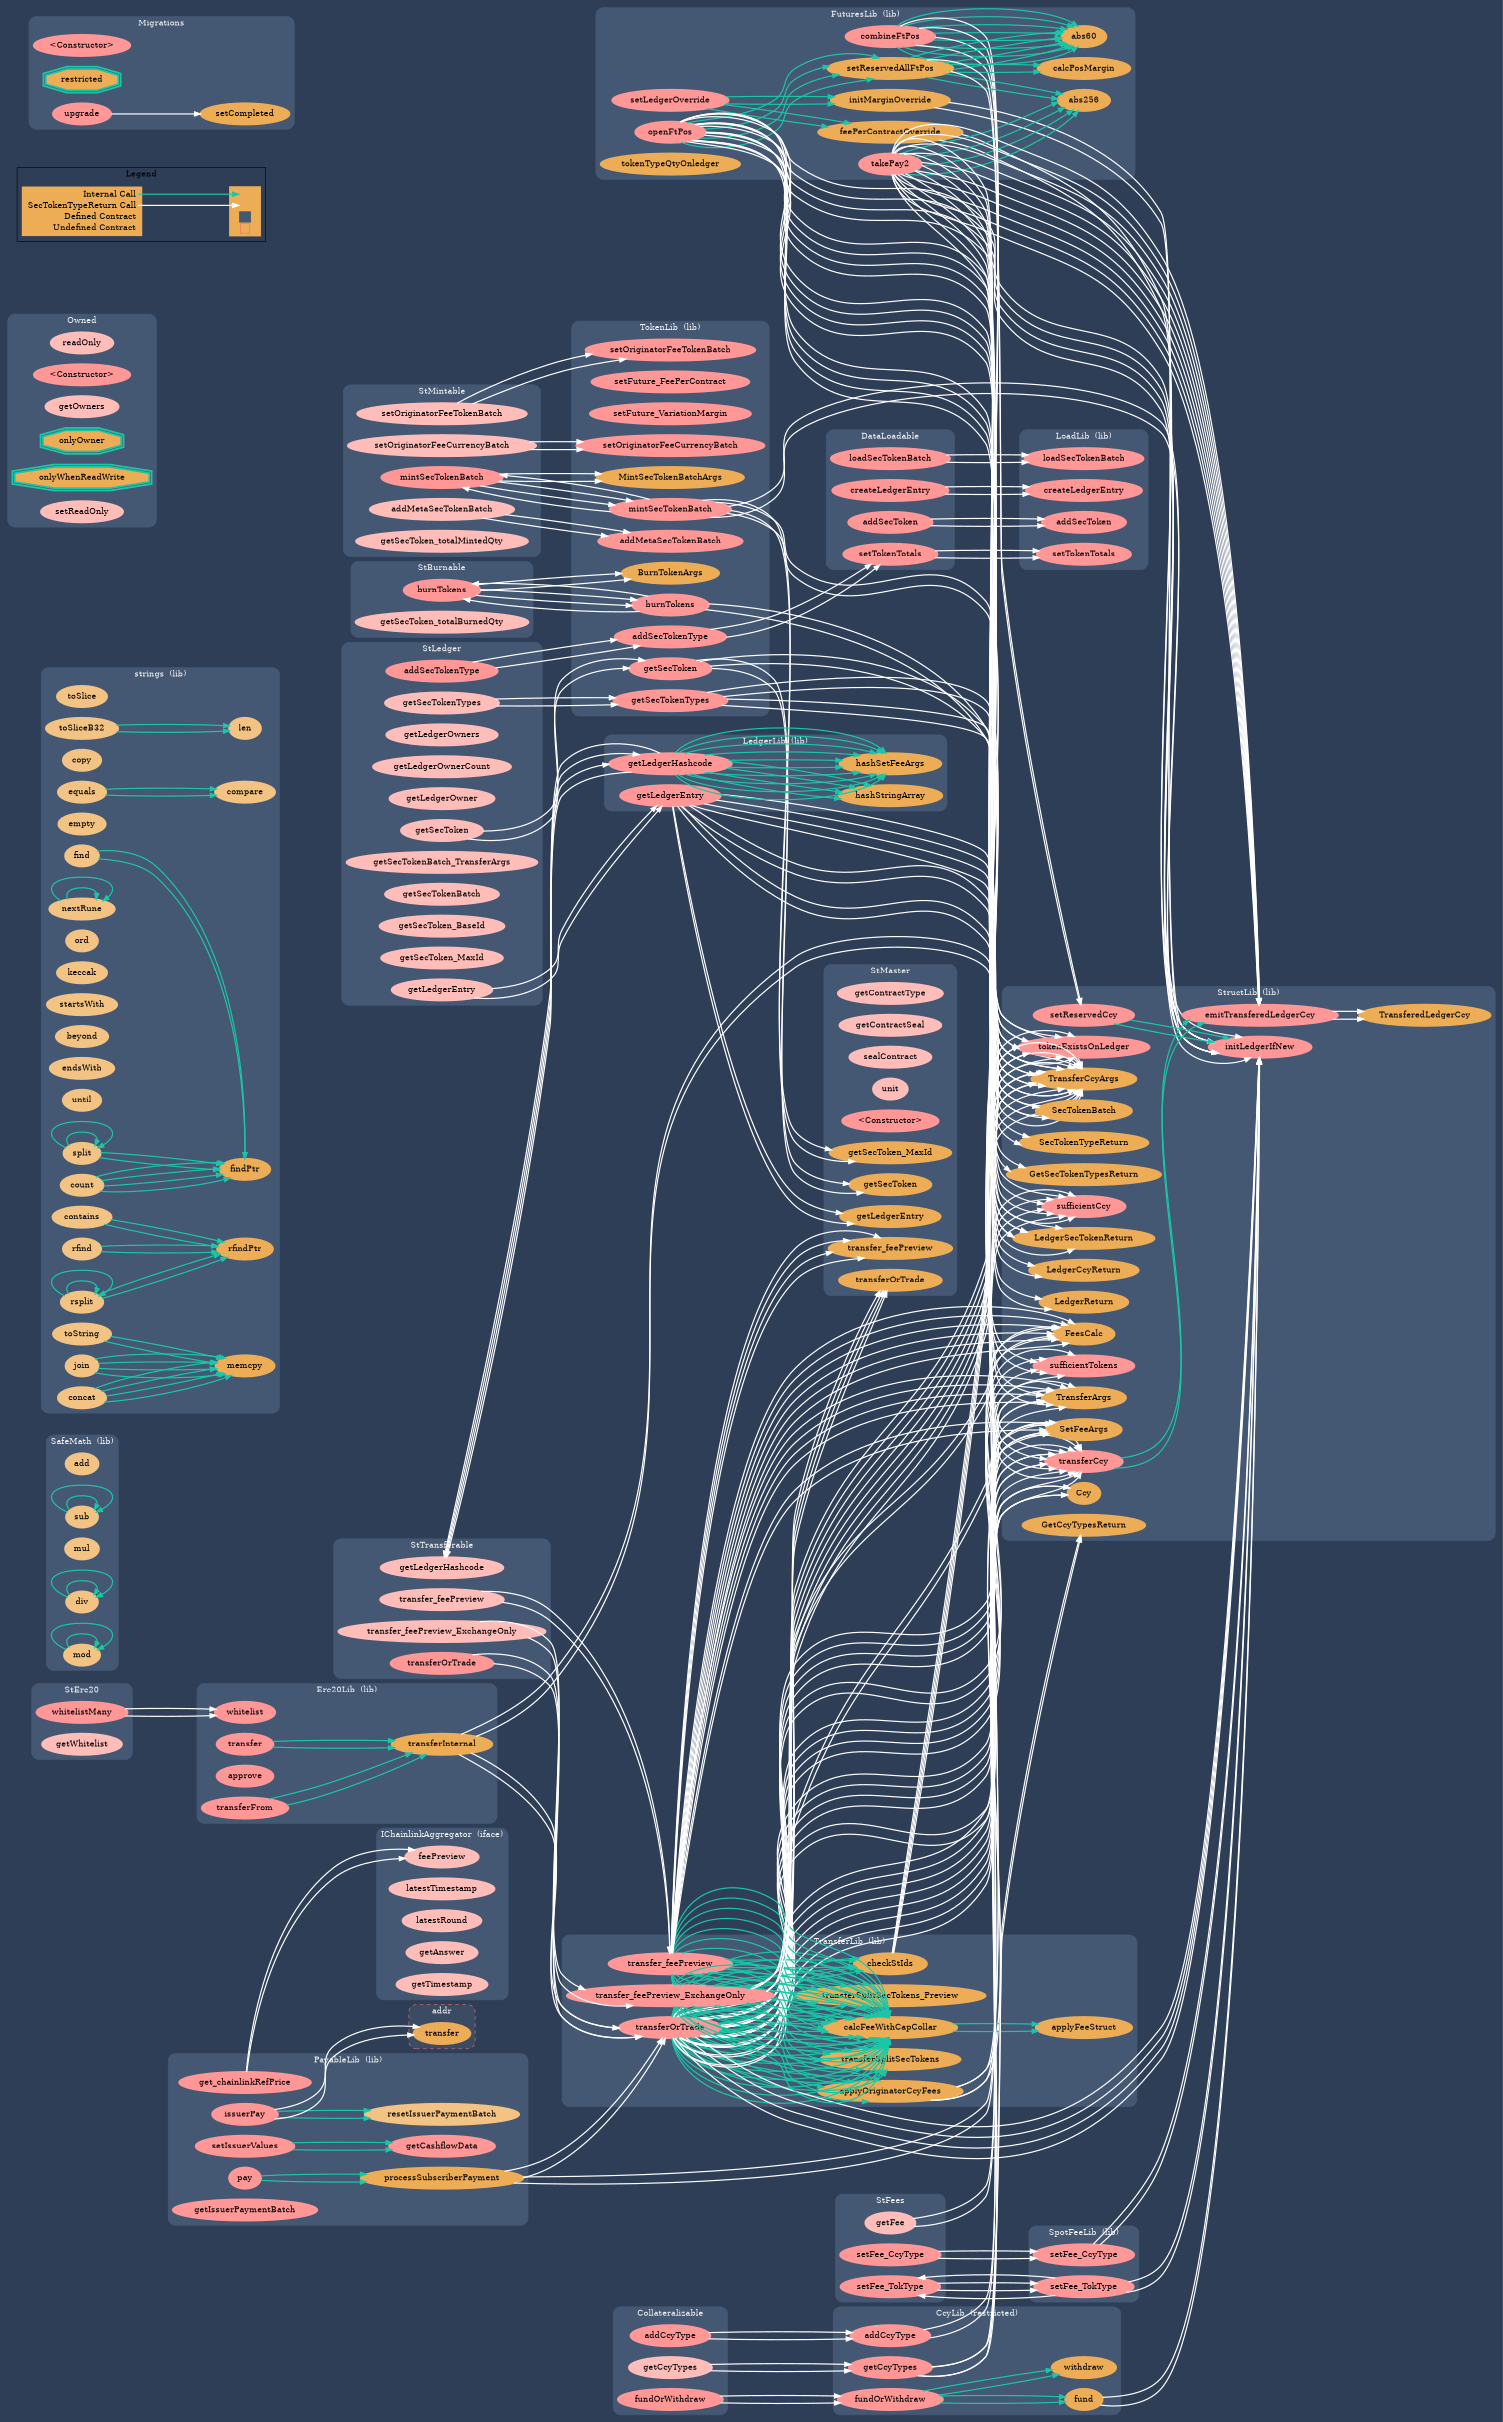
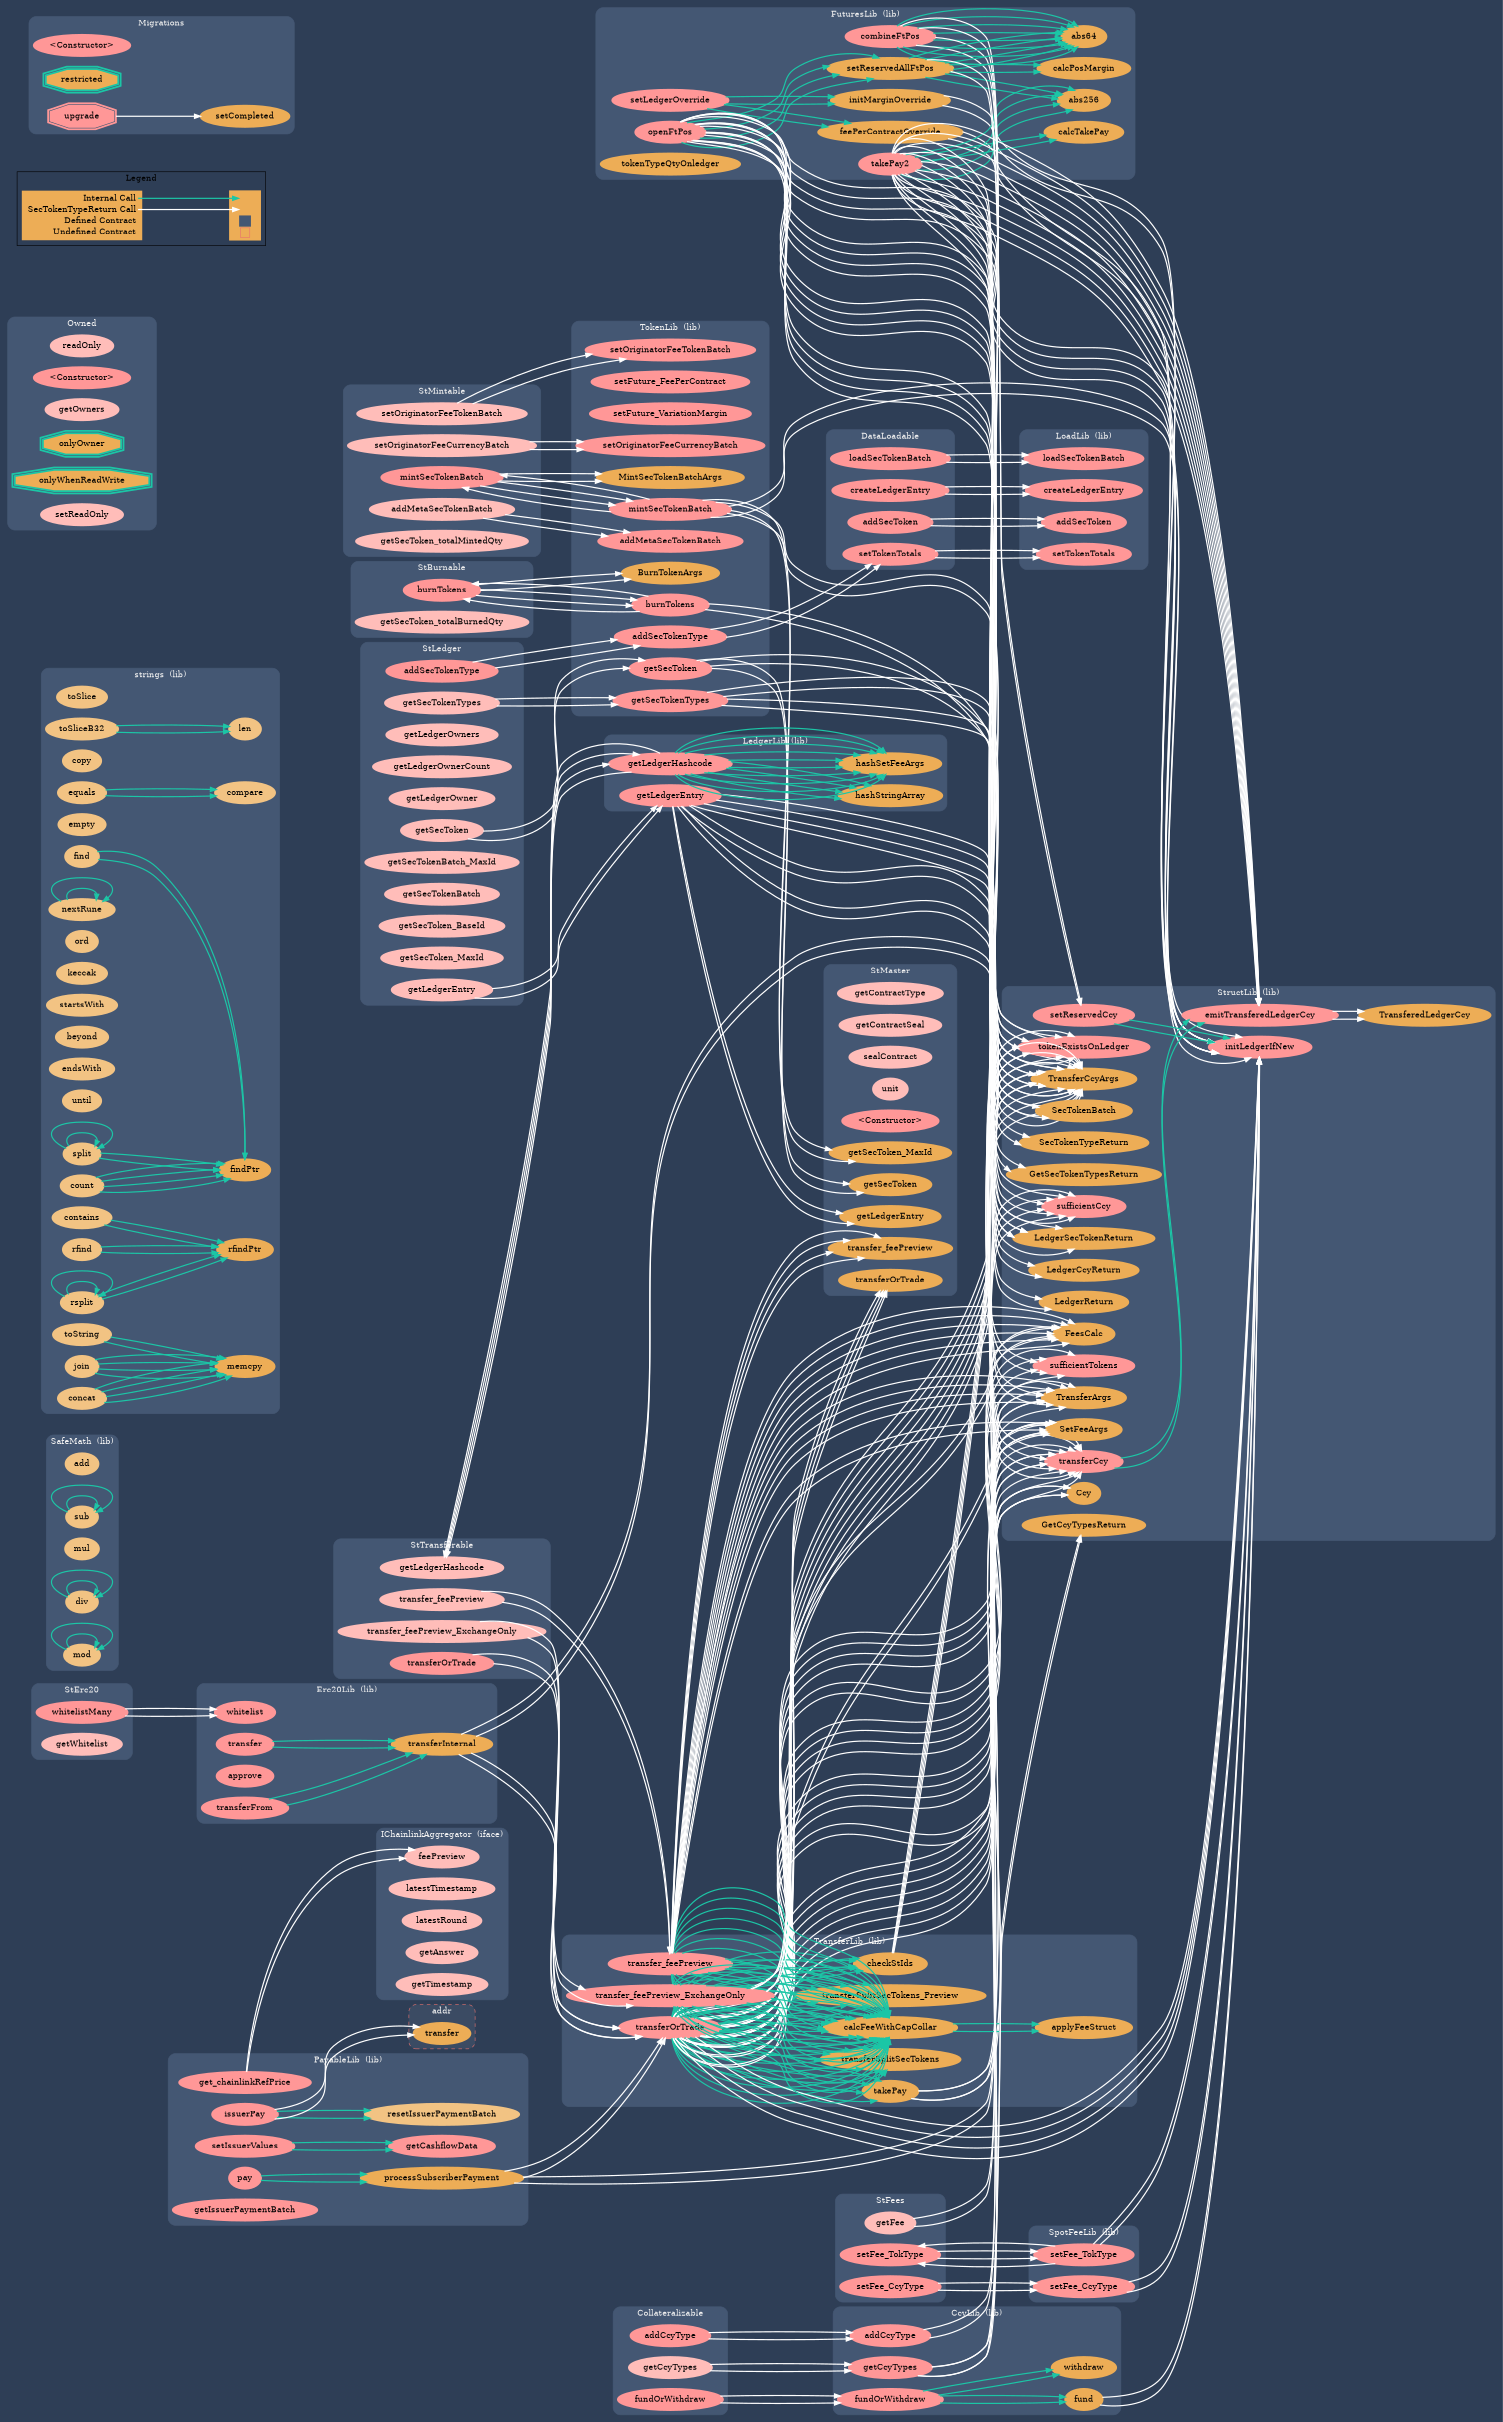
(1084, 37) -> (1084, 37)
(82, 114) -> (82, 116)
none -> (1084, 132)
(442, 862) -> (442, 862)
(890, 2091) -> (890, 2091)
(977, 2314) -> (977, 2314)
